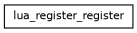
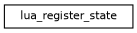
(69, 16) -> (69, 16)
